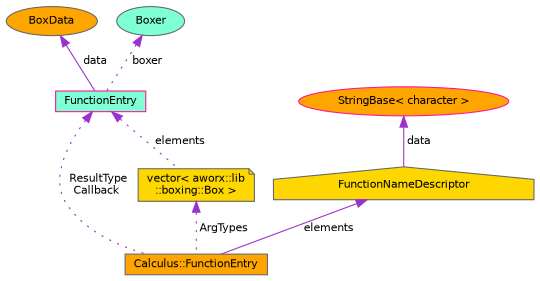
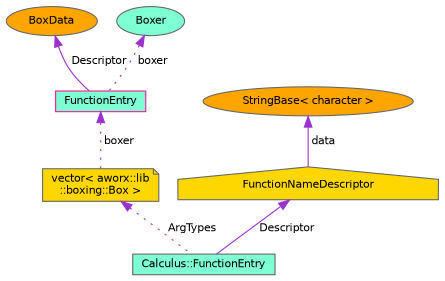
(94, 61) -> (97, 61)
(404, 101) -> (308, 101)
(178, 141) -> (118, 141)
(68, 206) -> none
(327, 229) -> (285, 229)
(196, 264) -> (204, 264)
